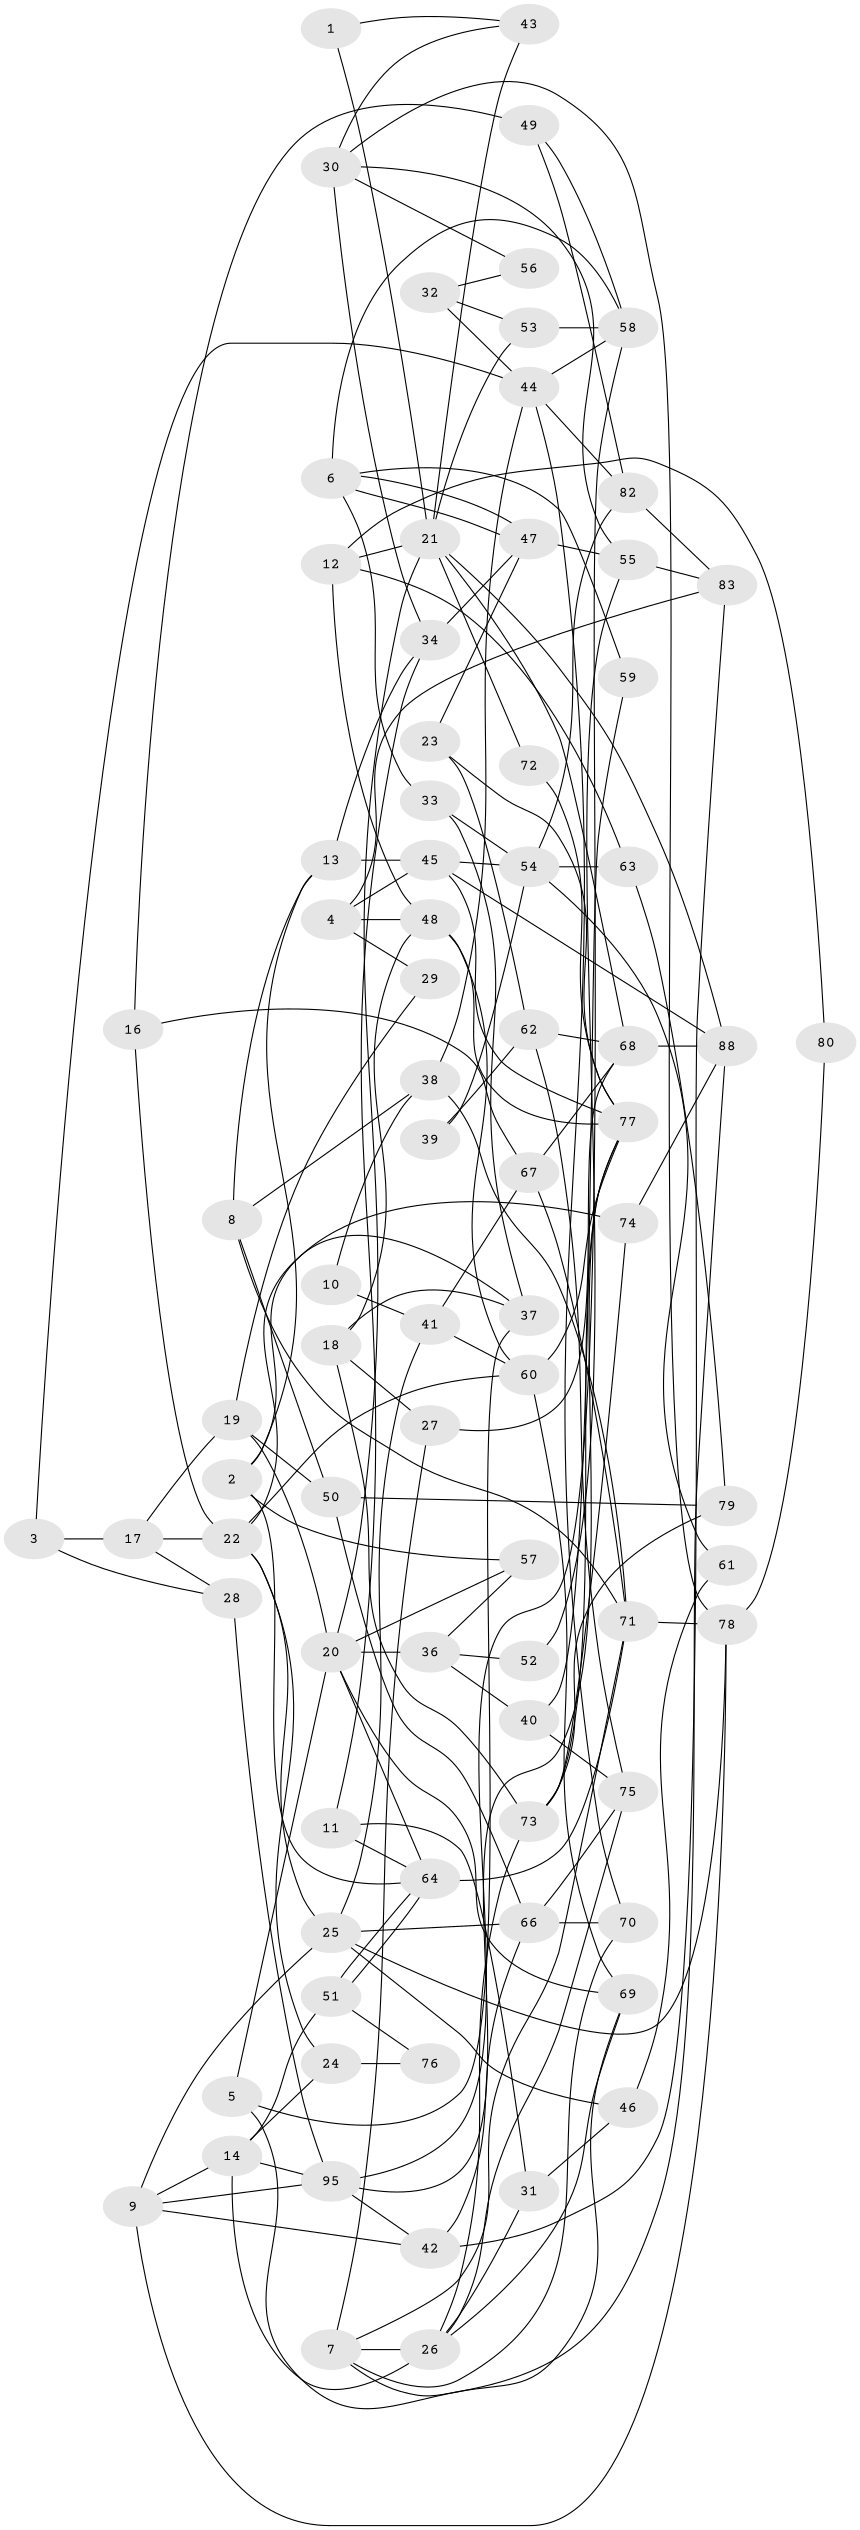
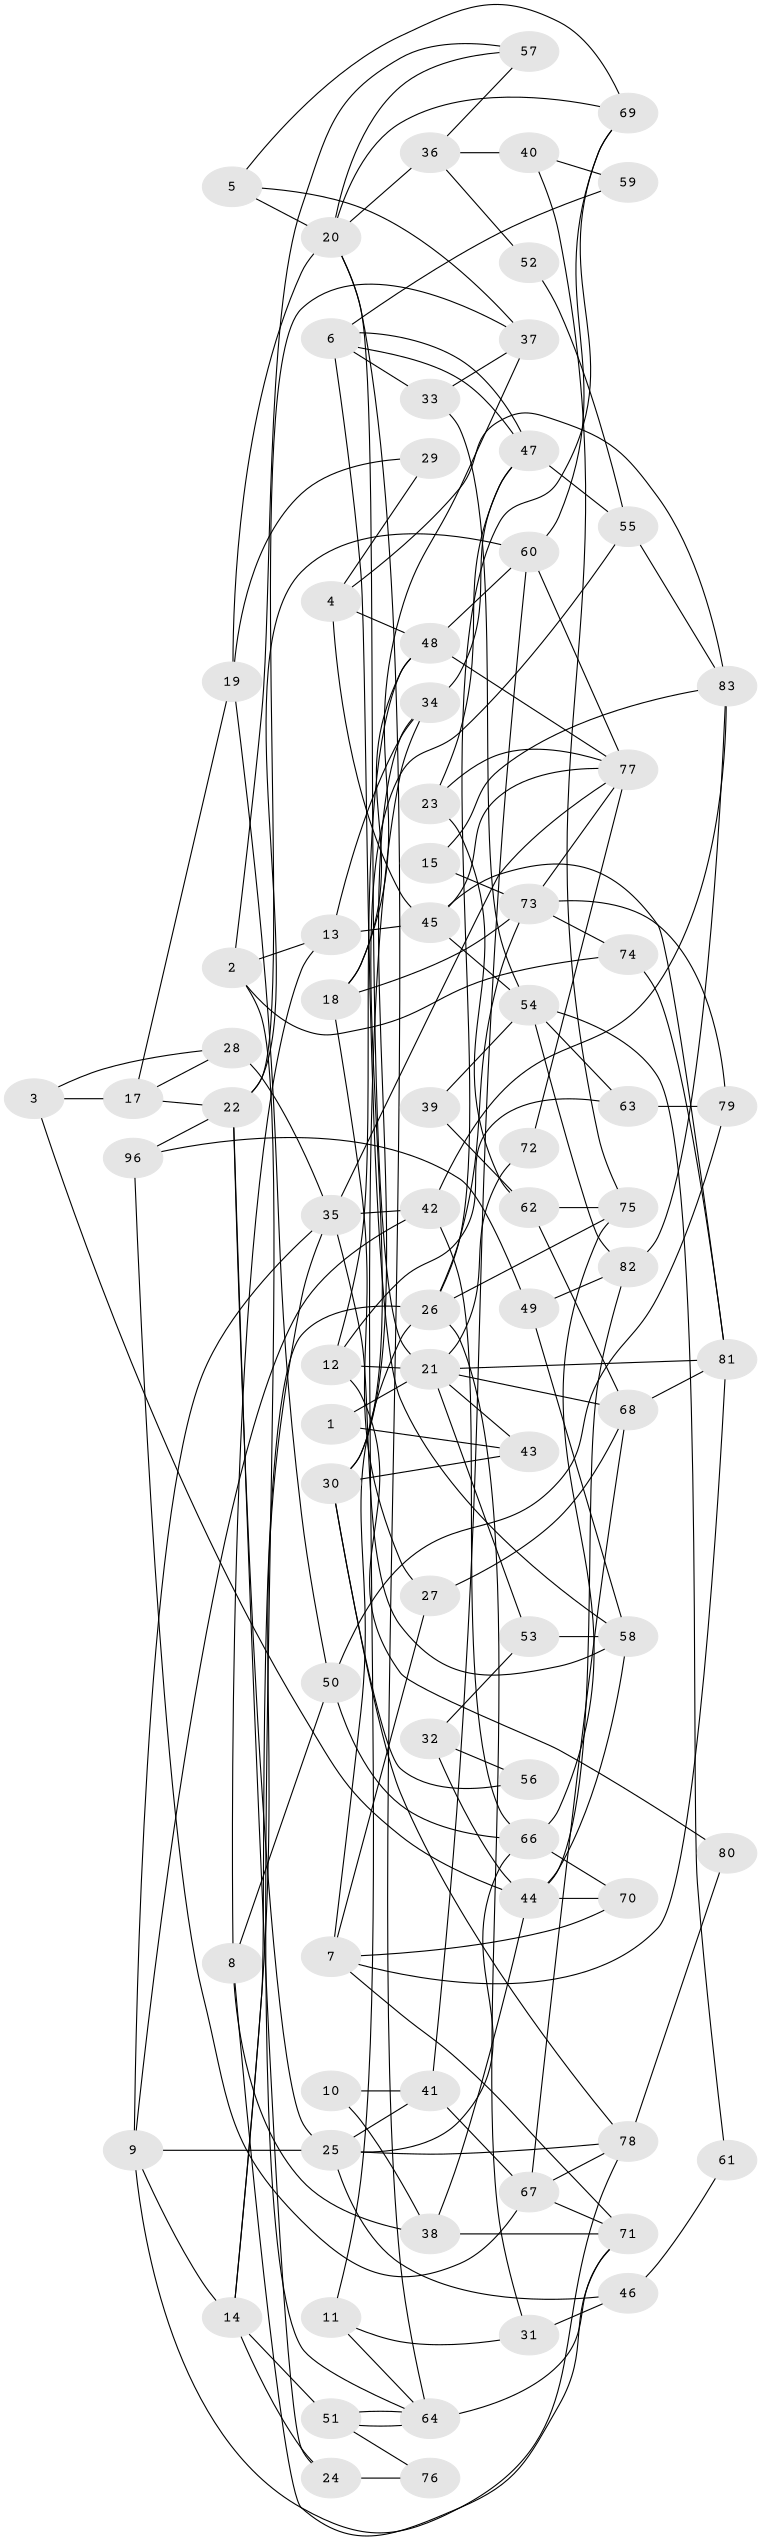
none -> (430, 863)
(133, 1030) -> (133, 1158)
(727, 1046) -> (727, 1359)
(678, 1623) -> (579, 2167)
(331, 2181) -> (331, 1215)
